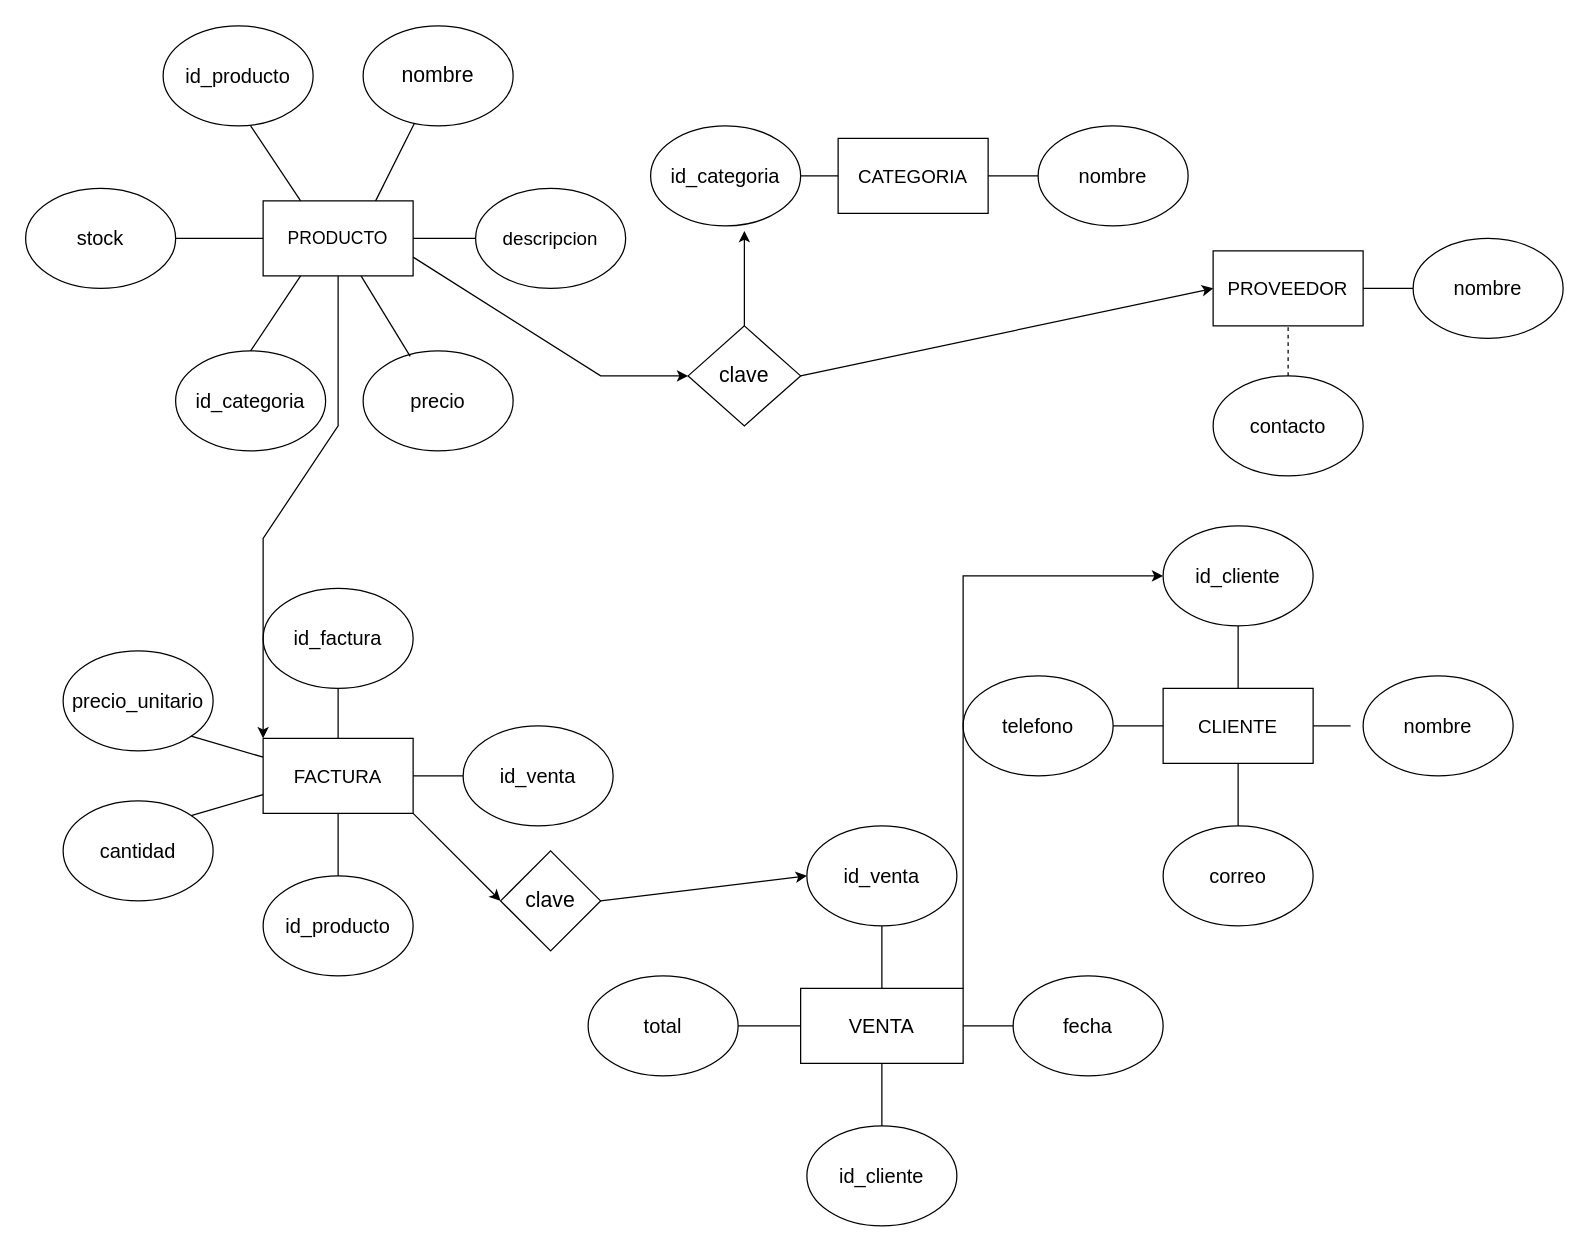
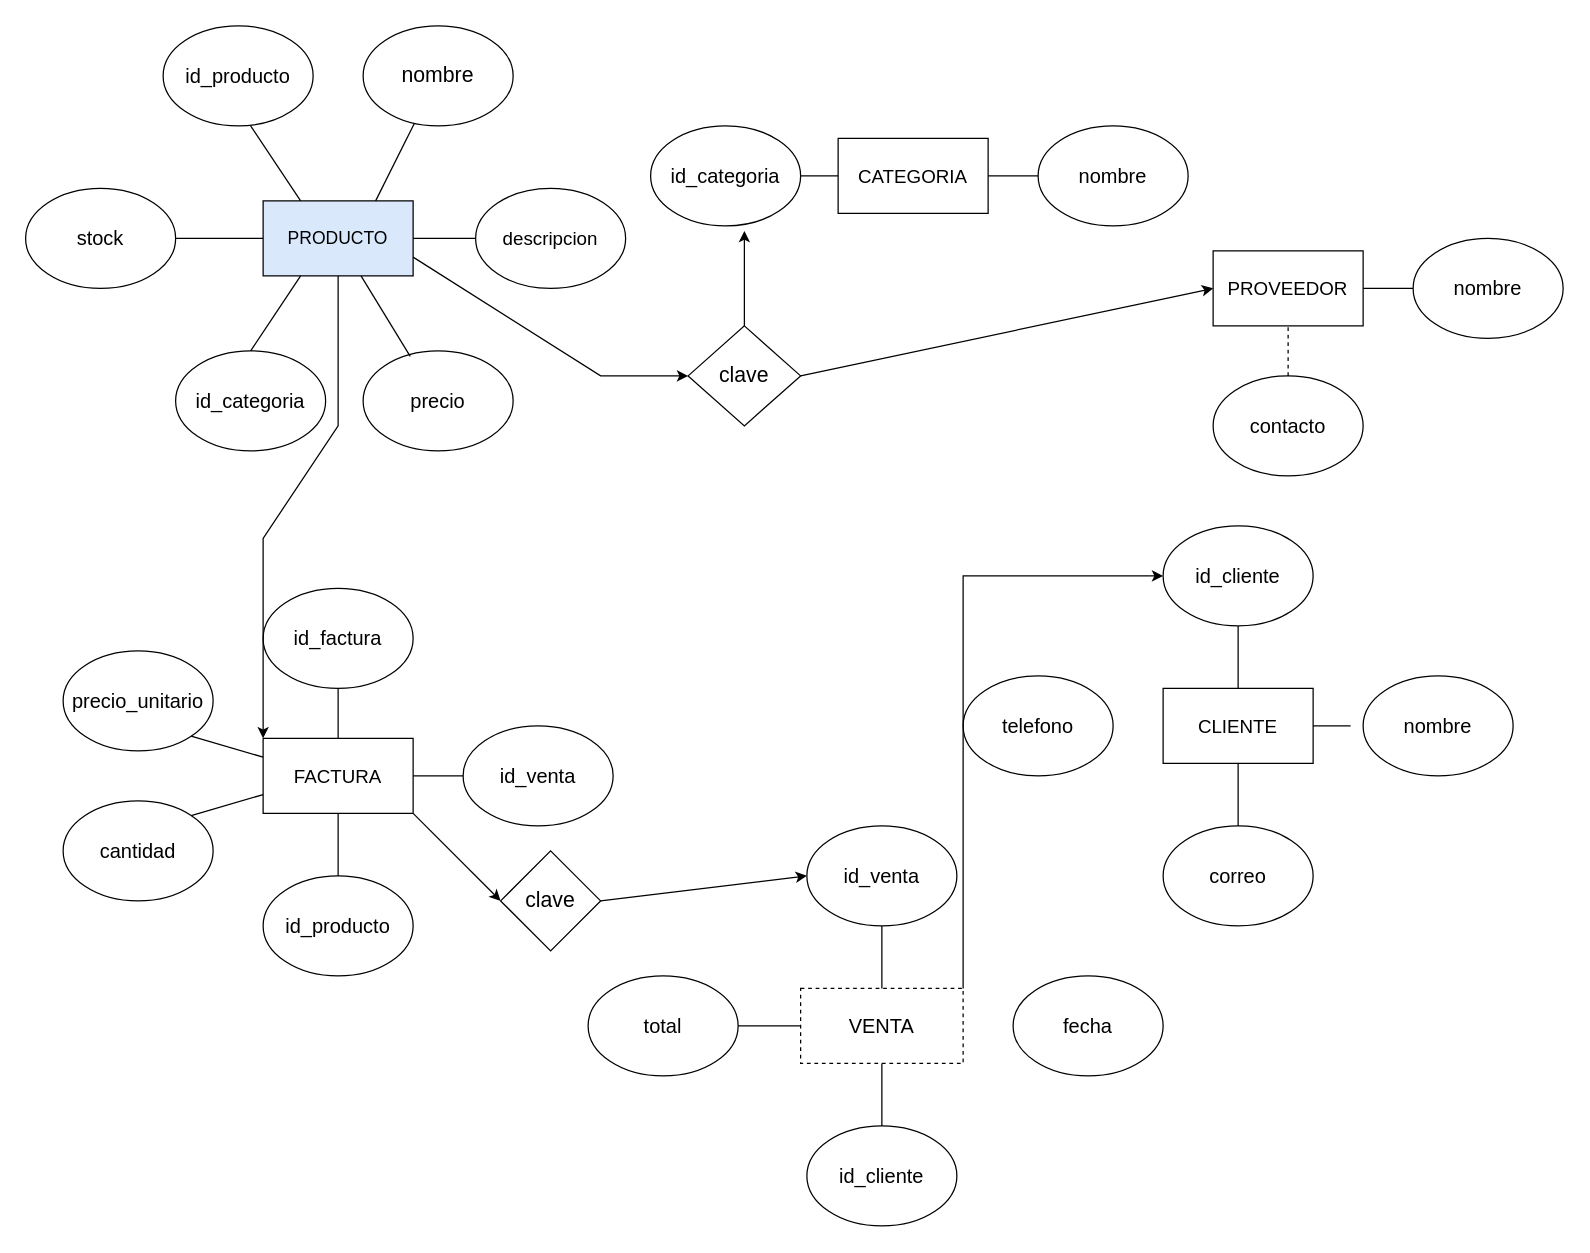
(338, 238) -> (338, 238)
(1138, 726) -> none
(882, 1026) -> (882, 1026)
(988, 1026) -> none
